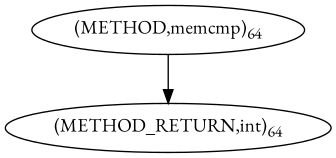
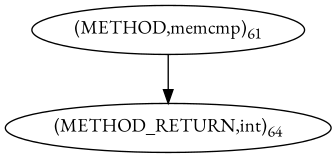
(255, 28) -> (255, 28)
